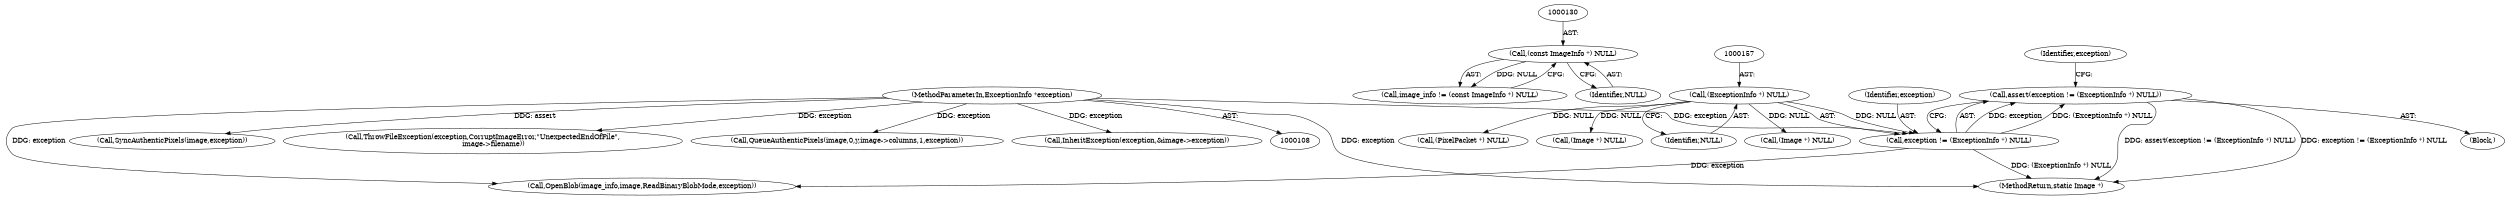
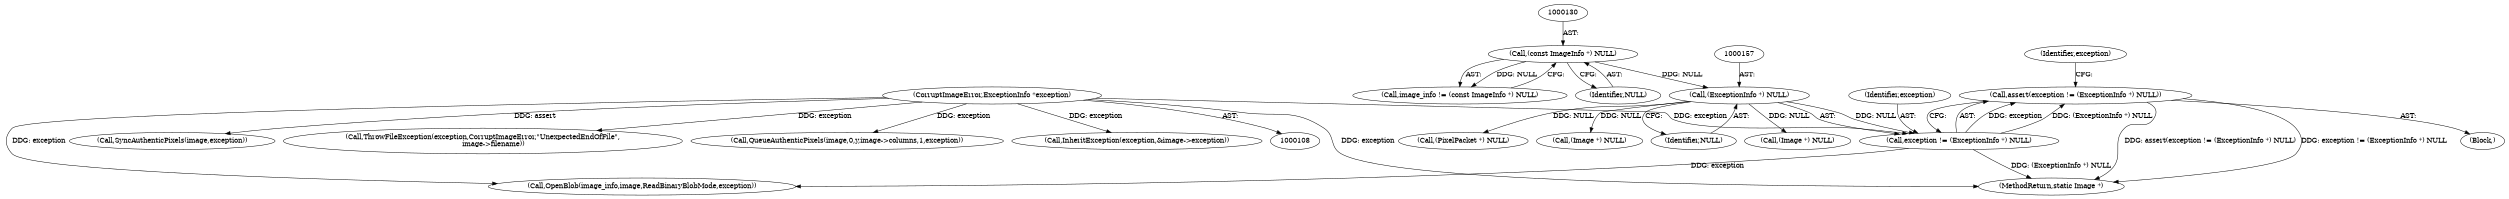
none -> (1649, 74)
(992, 95) -> (992, 95)
